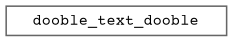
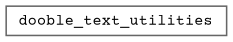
(116, 21) -> (116, 21)
